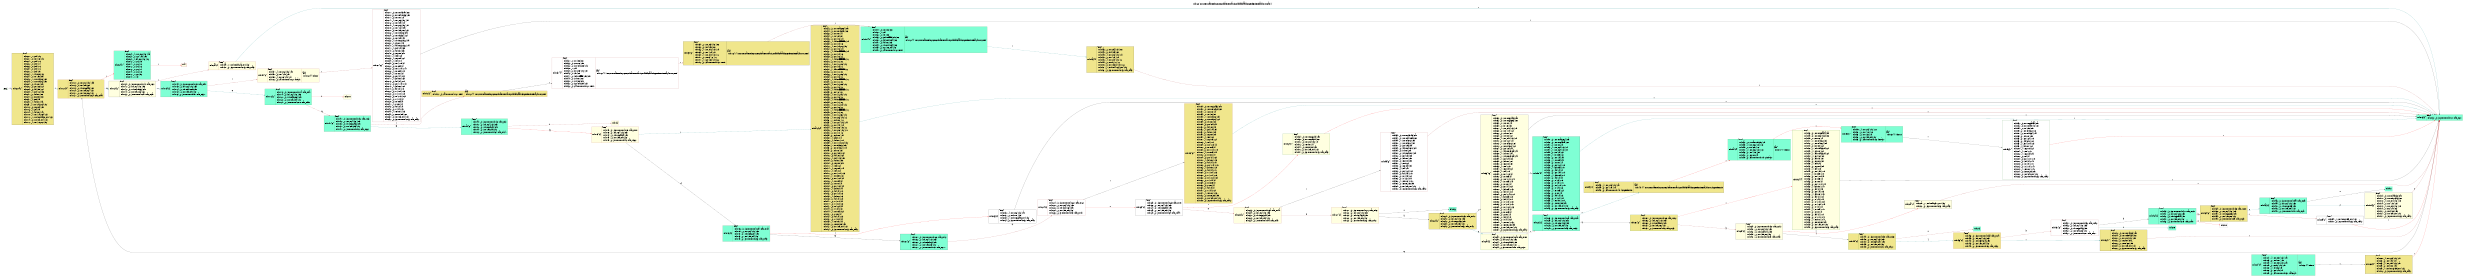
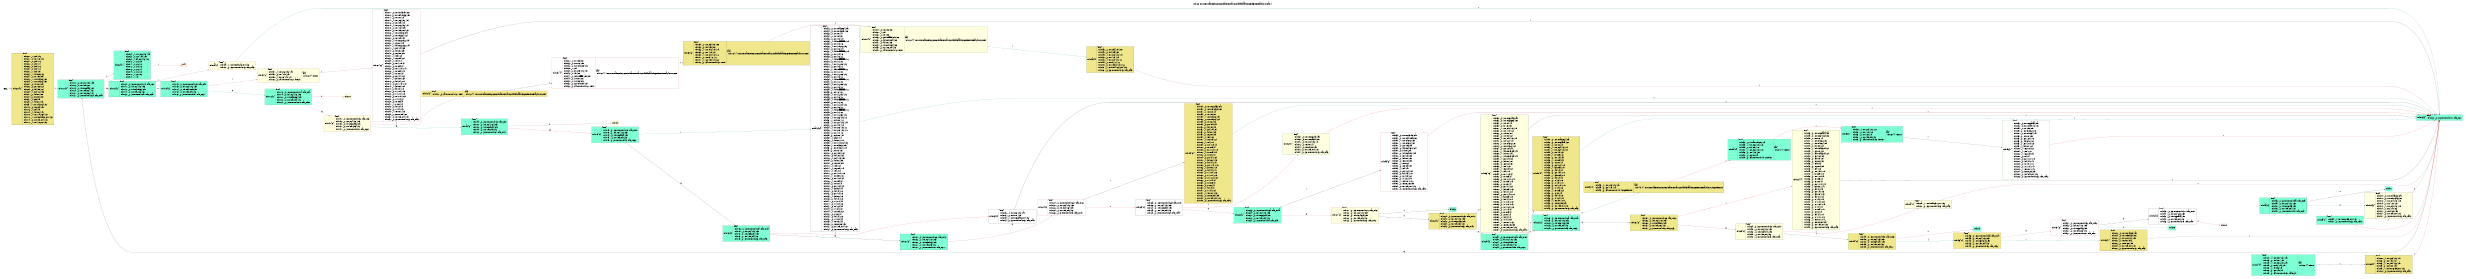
(924, 40) -> (924, 40)
(81, 89) -> (81, 89)
(132, 89) -> (132, 89)
(347, 124) -> (347, 124)
(835, 129) -> (835, 129)
(615, 135) -> (615, 135)
(1530, 174) -> (1531, 223)
(1556, 174) -> (1556, 174)
(2224, 214) -> none
(1258, 215) -> (1258, 215)
(2172, 216) -> (2172, 216)
(2340, 220) -> (2340, 220)
(1504, 242) -> (1504, 242)
